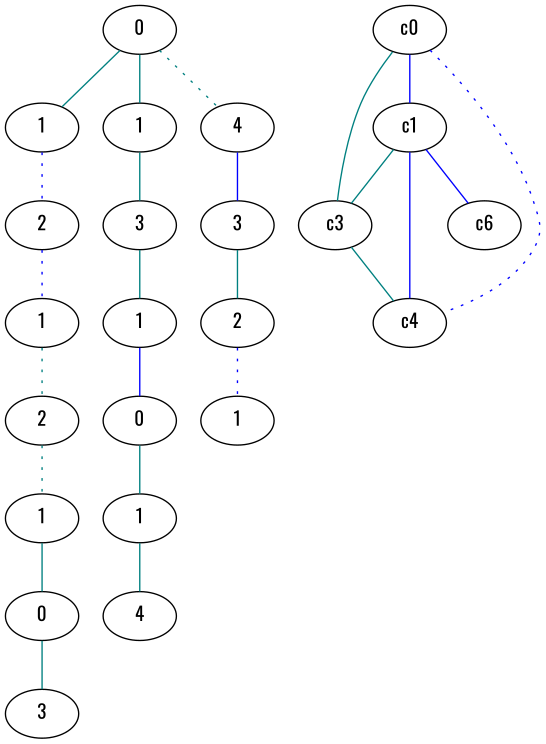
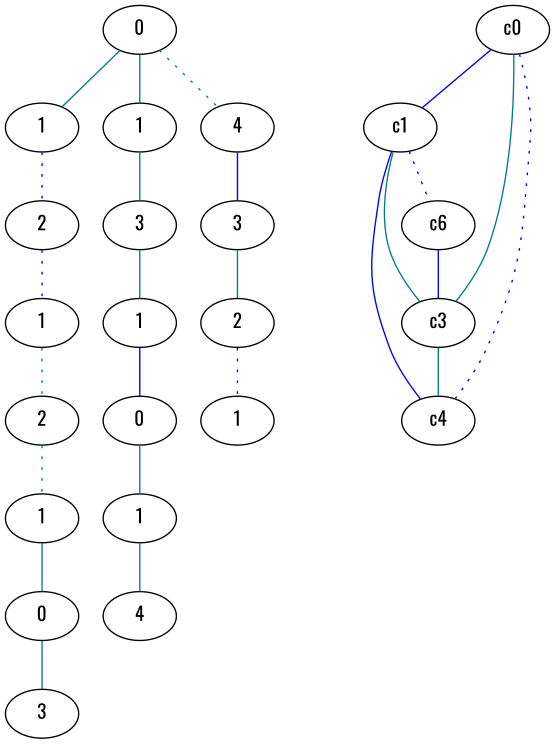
(447, 176) -> (419, 176)
none -> (438, 274)
